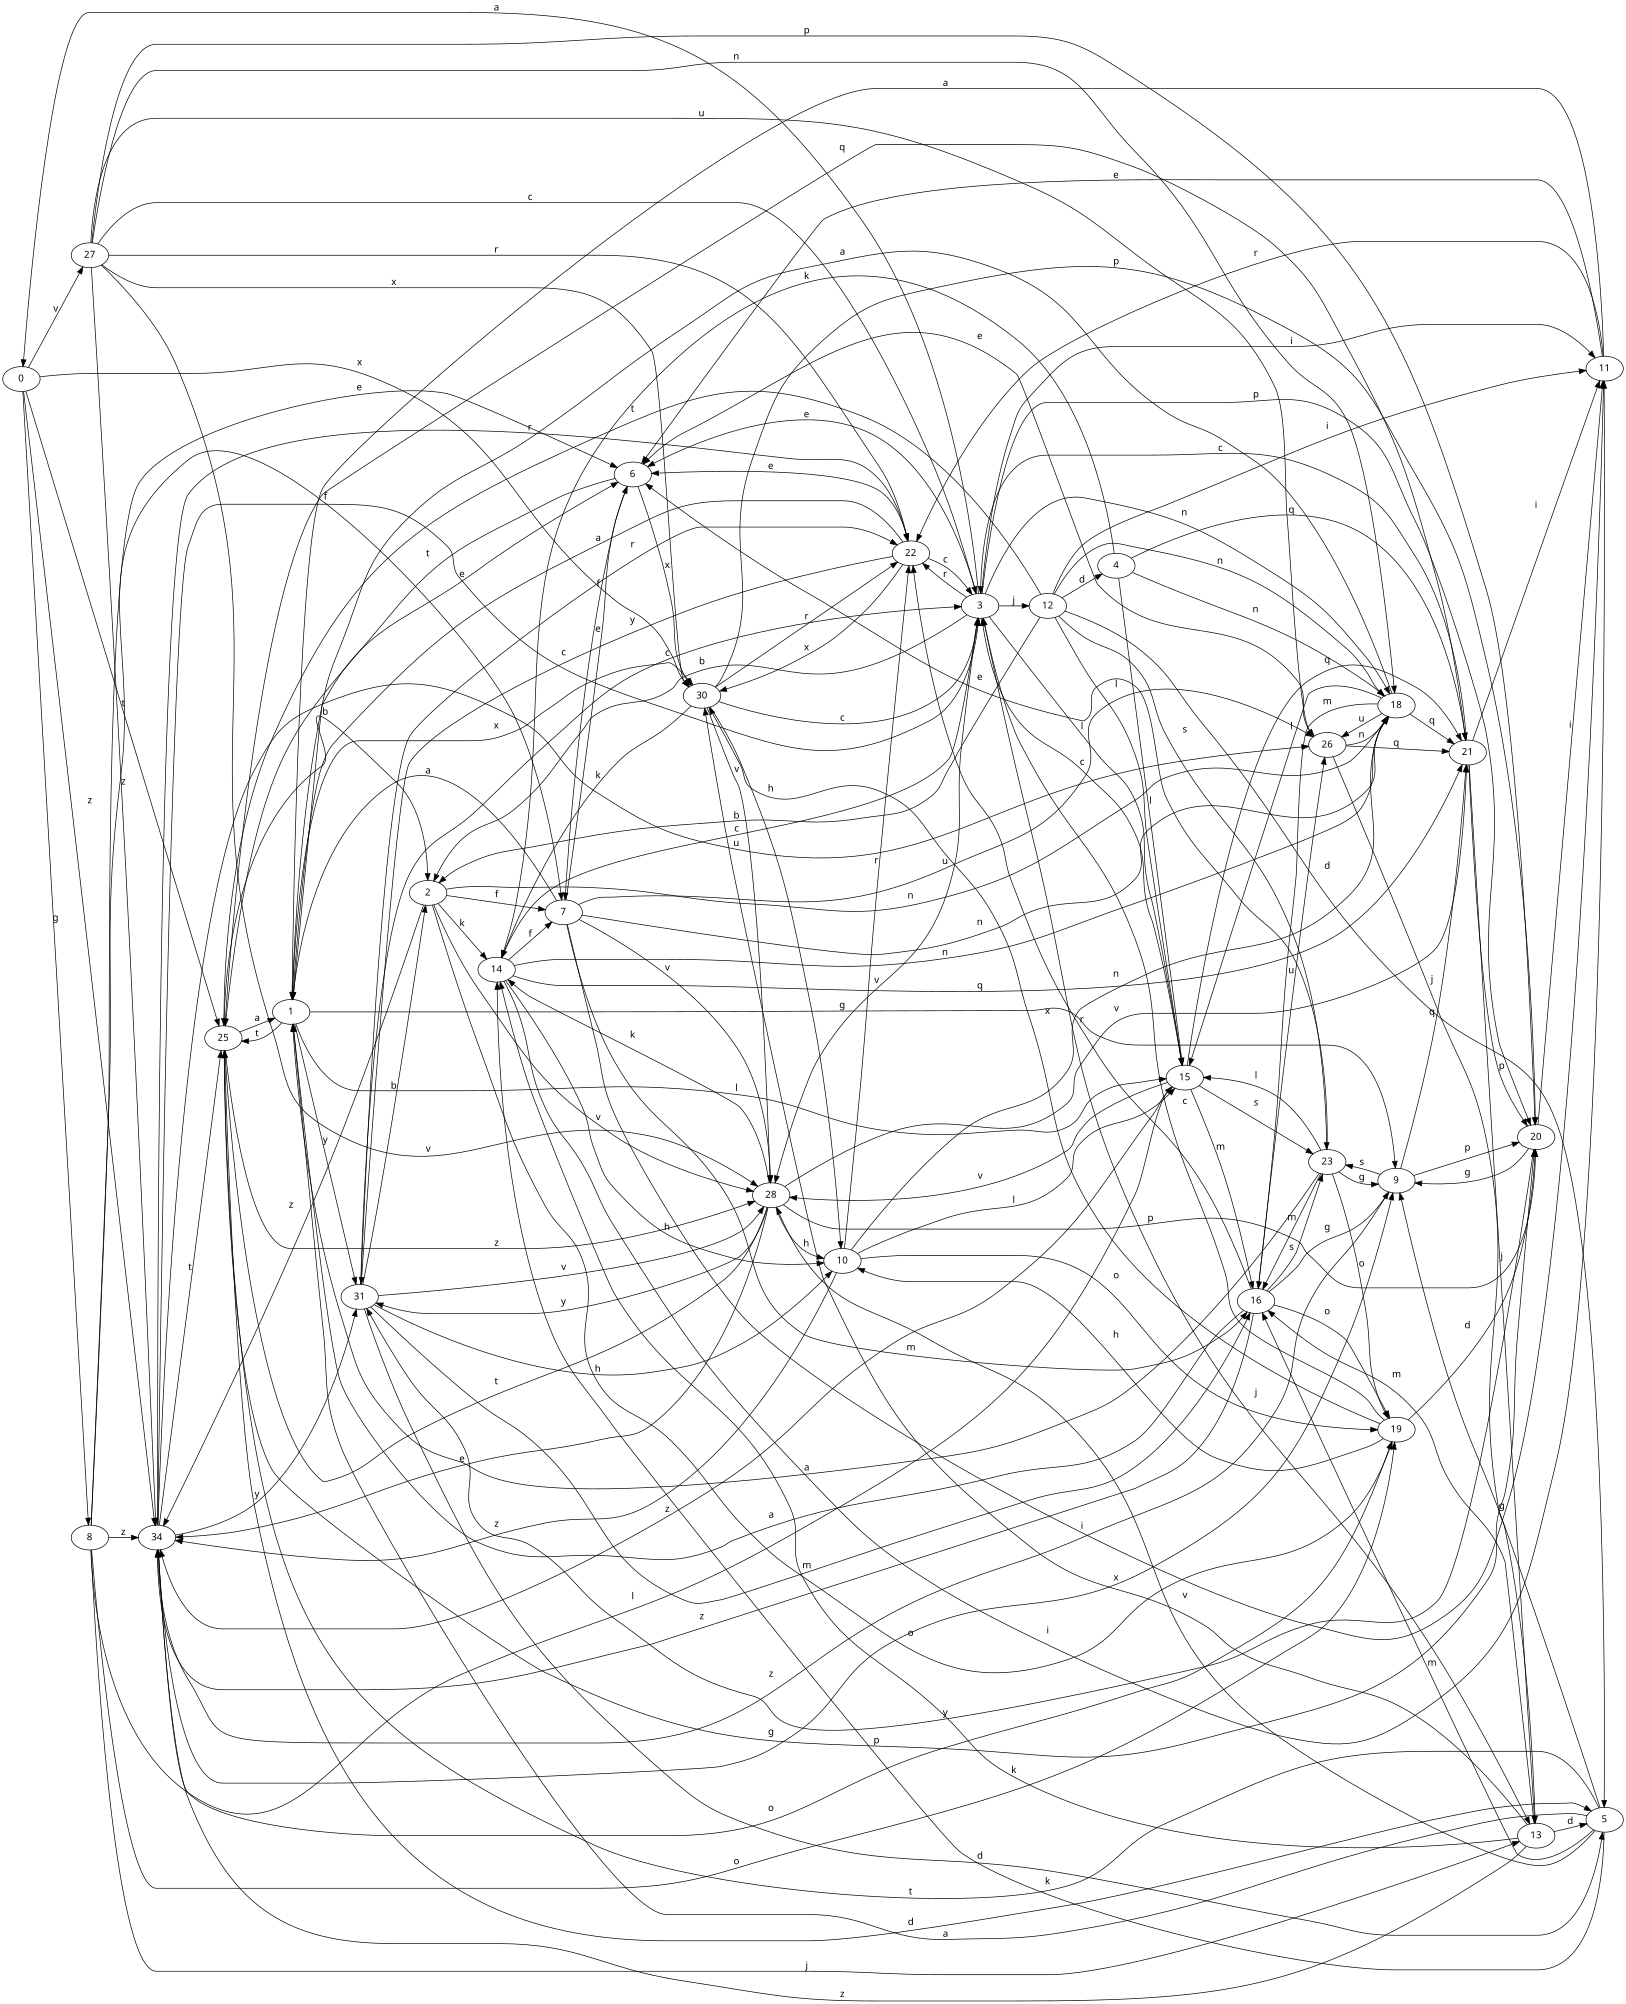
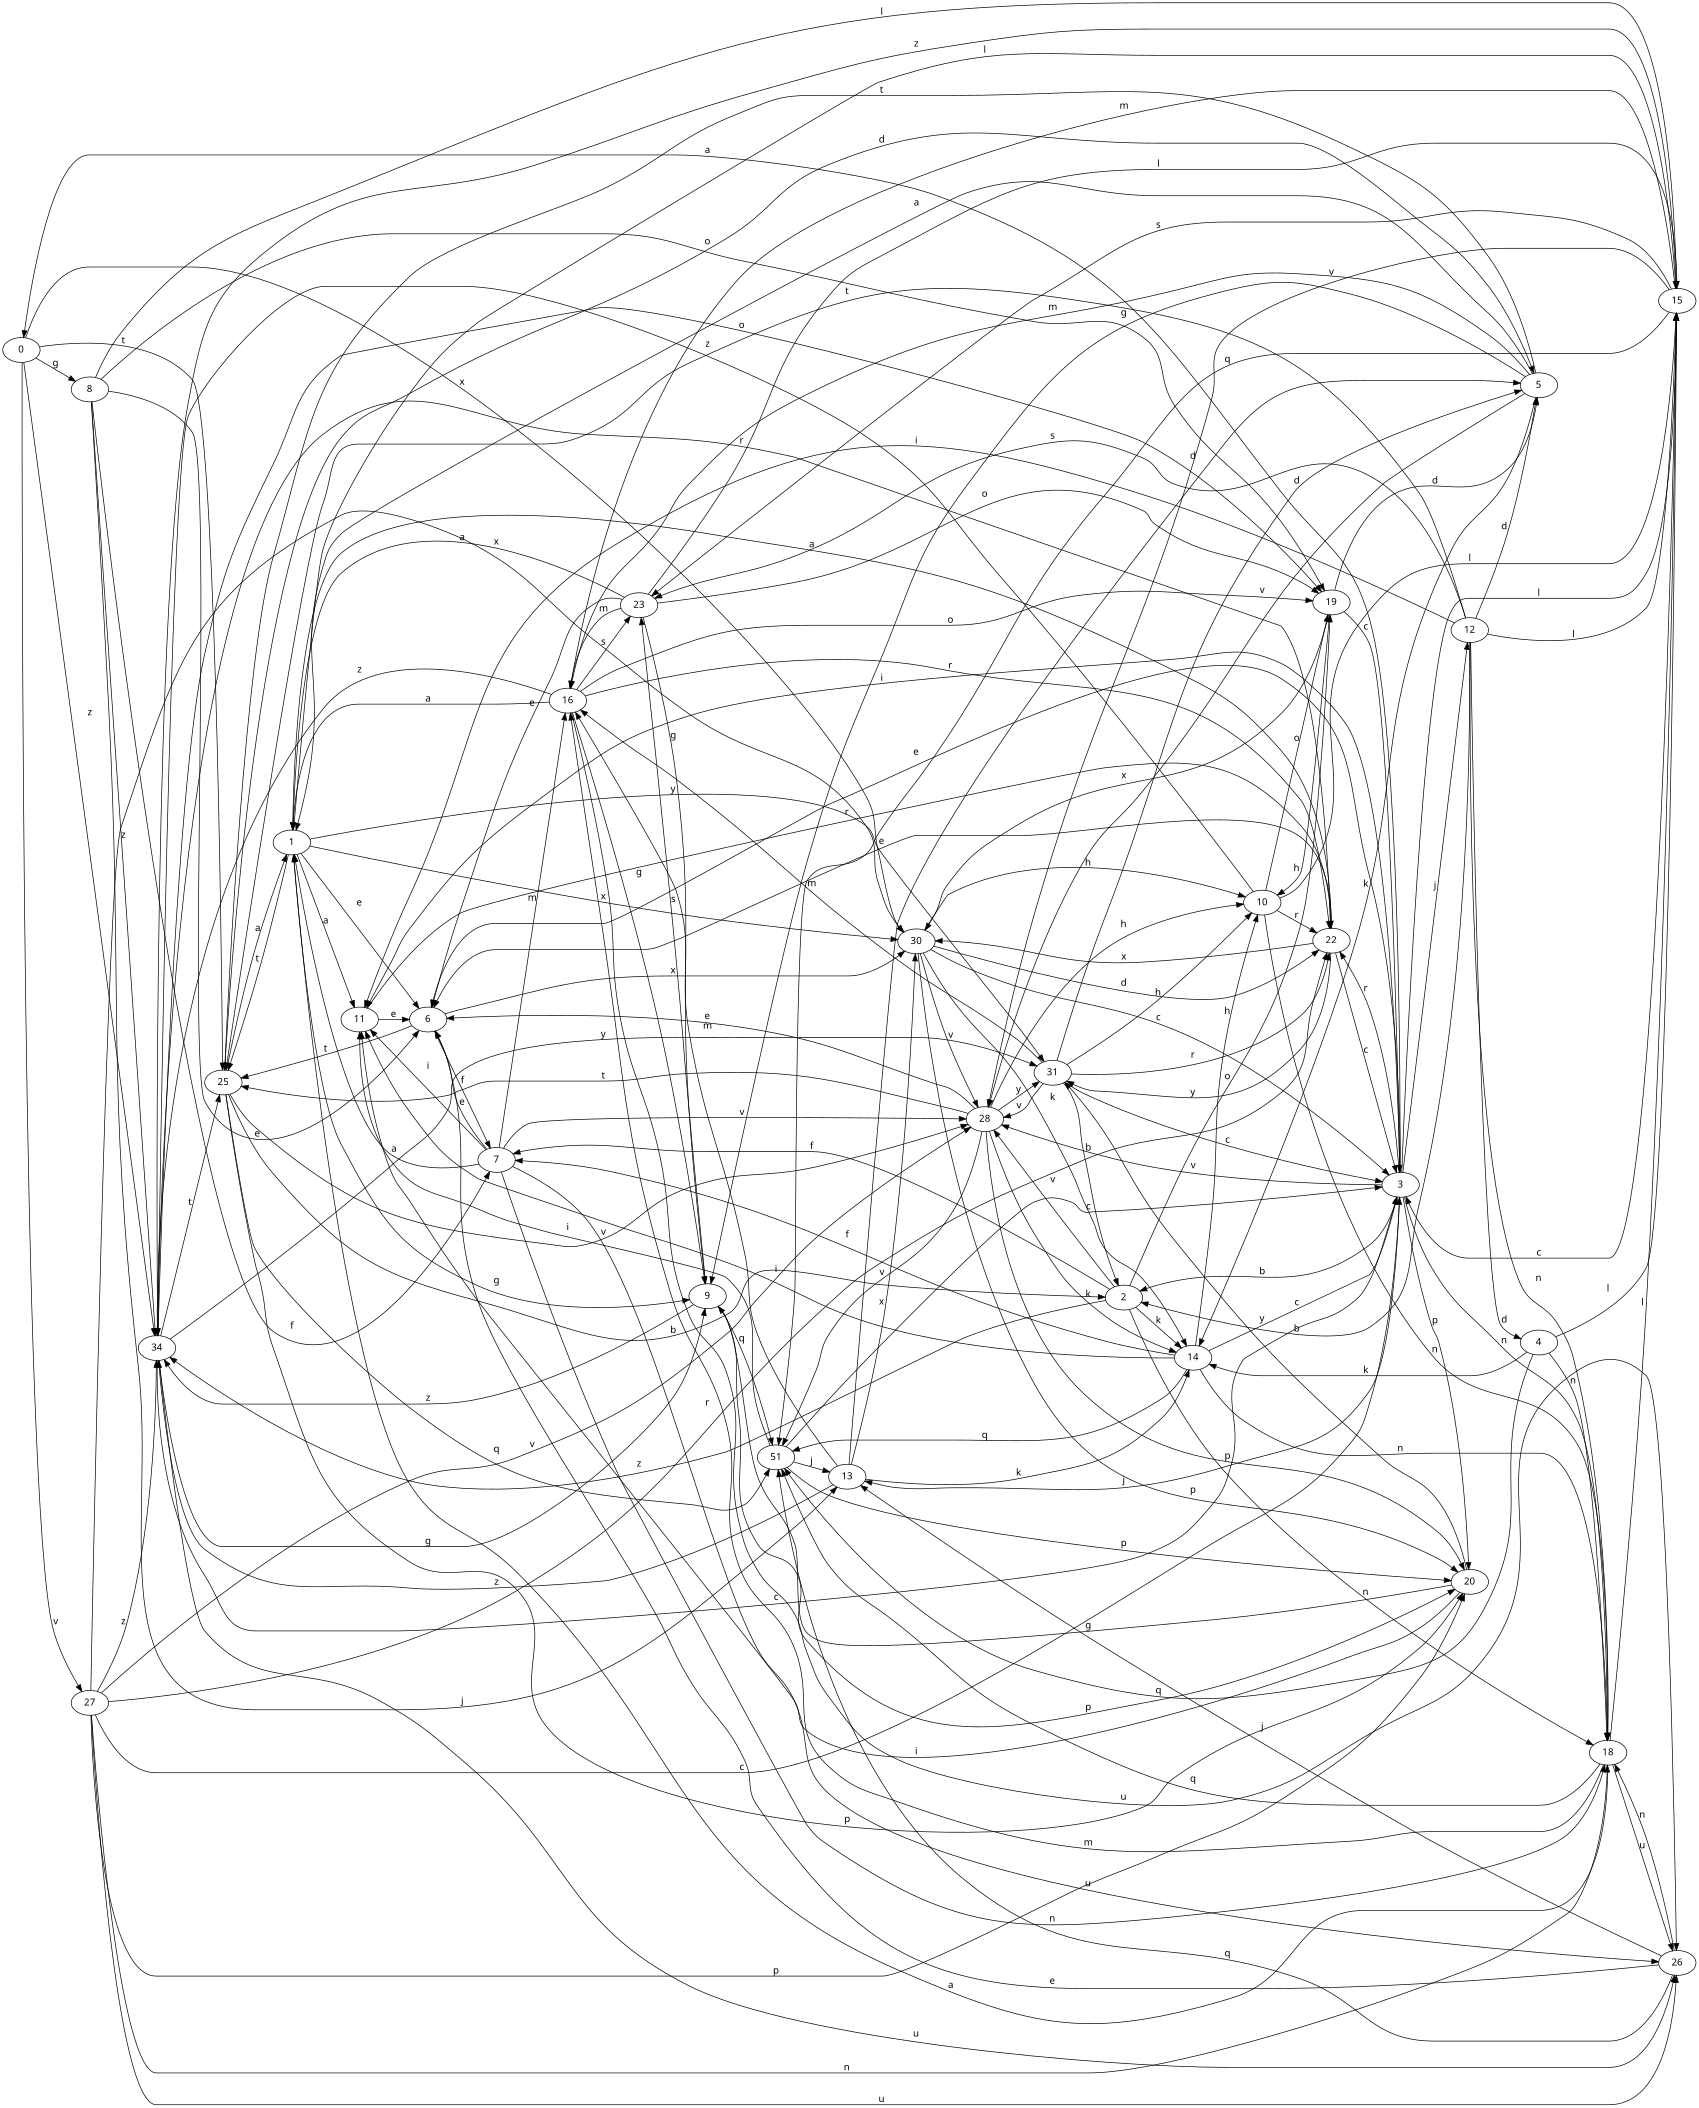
(762, 135) -> (325, 928)
(807, 617) -> (1124, 983)
(1468, 753) -> (776, 1457)
(497, 1243) -> (603, 1232)
(1487, 1329) -> (1430, 486)
(557, 1448) -> (722, 1025)
